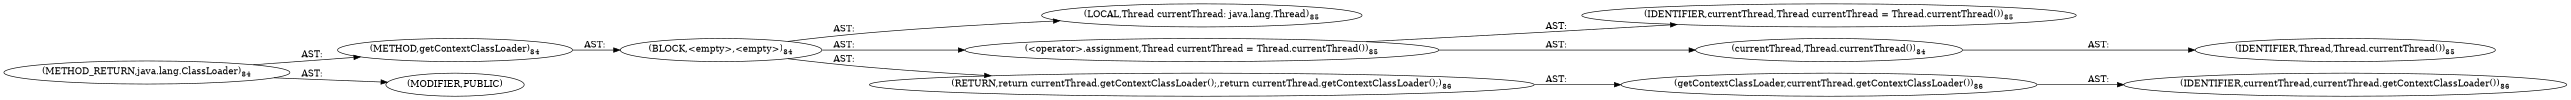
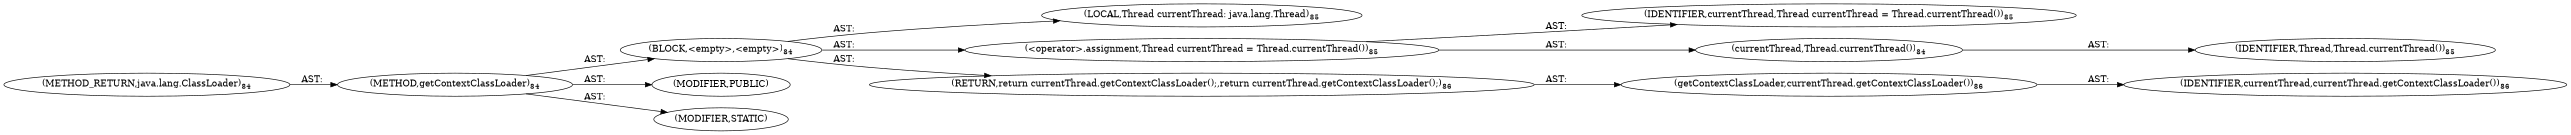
(327, 80) -> (609, 85)
none -> (721, 119)
